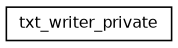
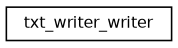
(89, 24) -> (89, 24)
